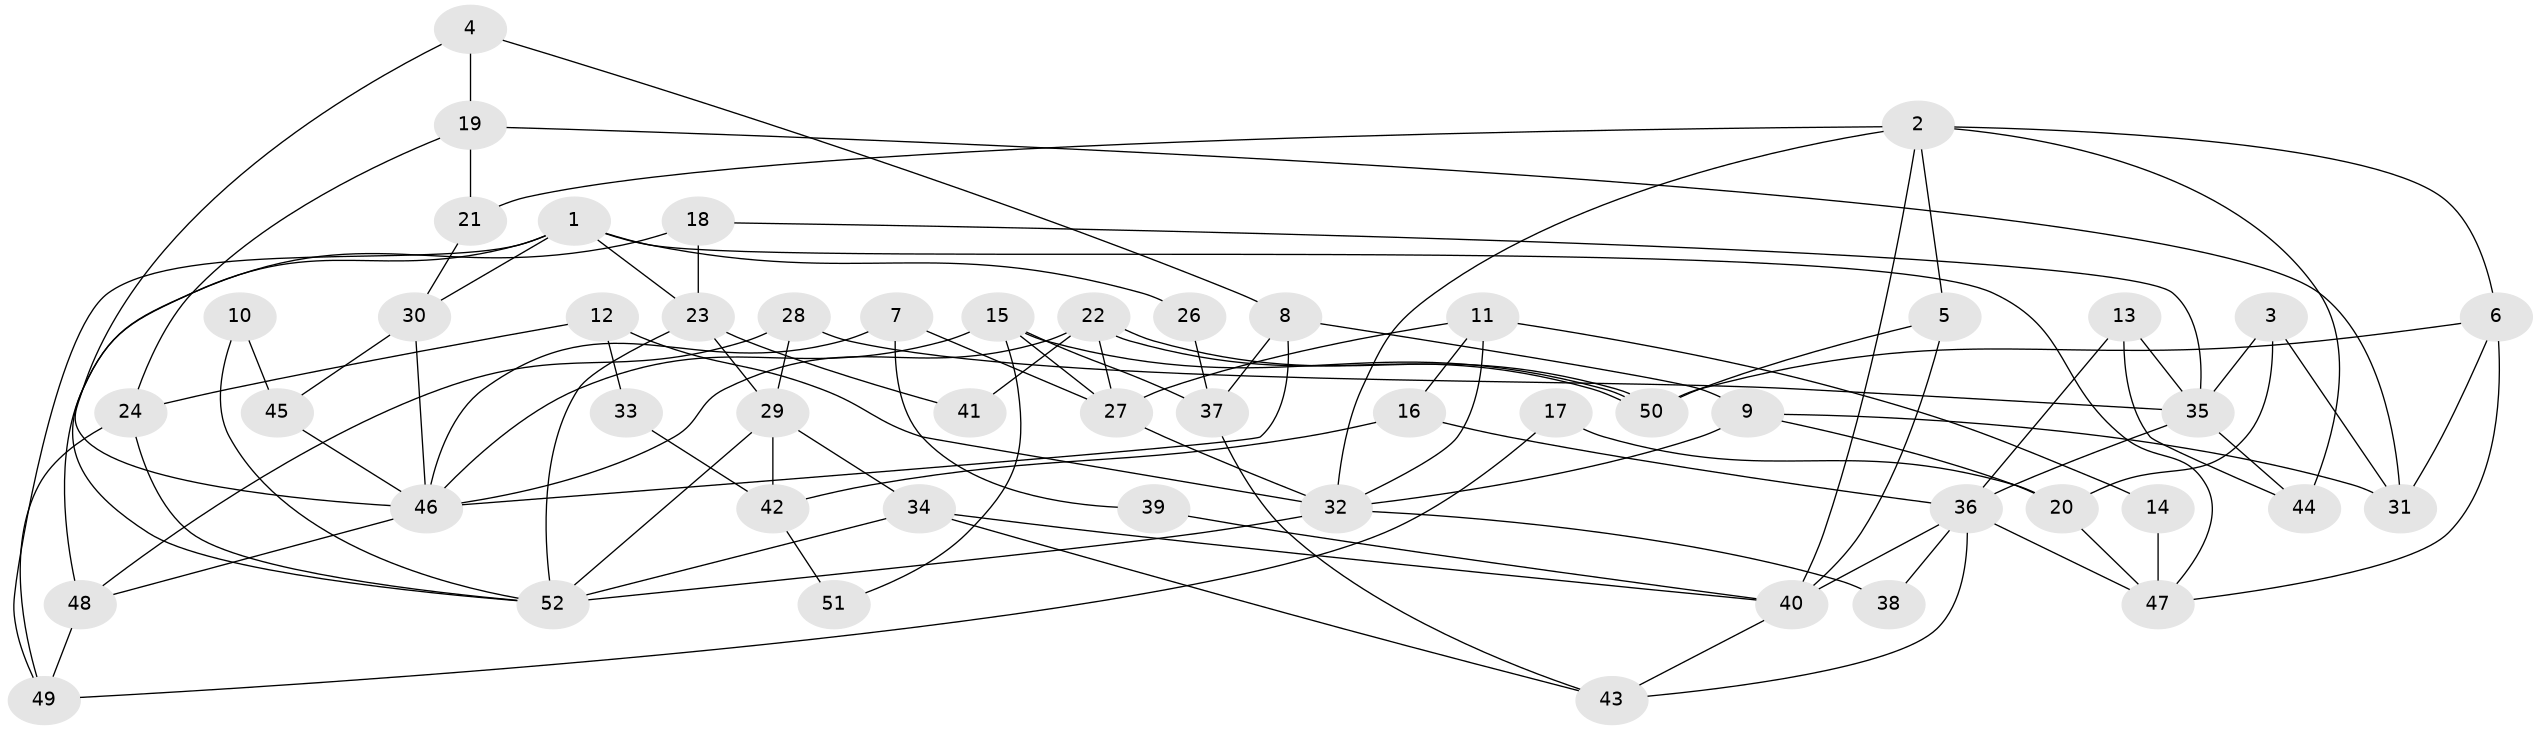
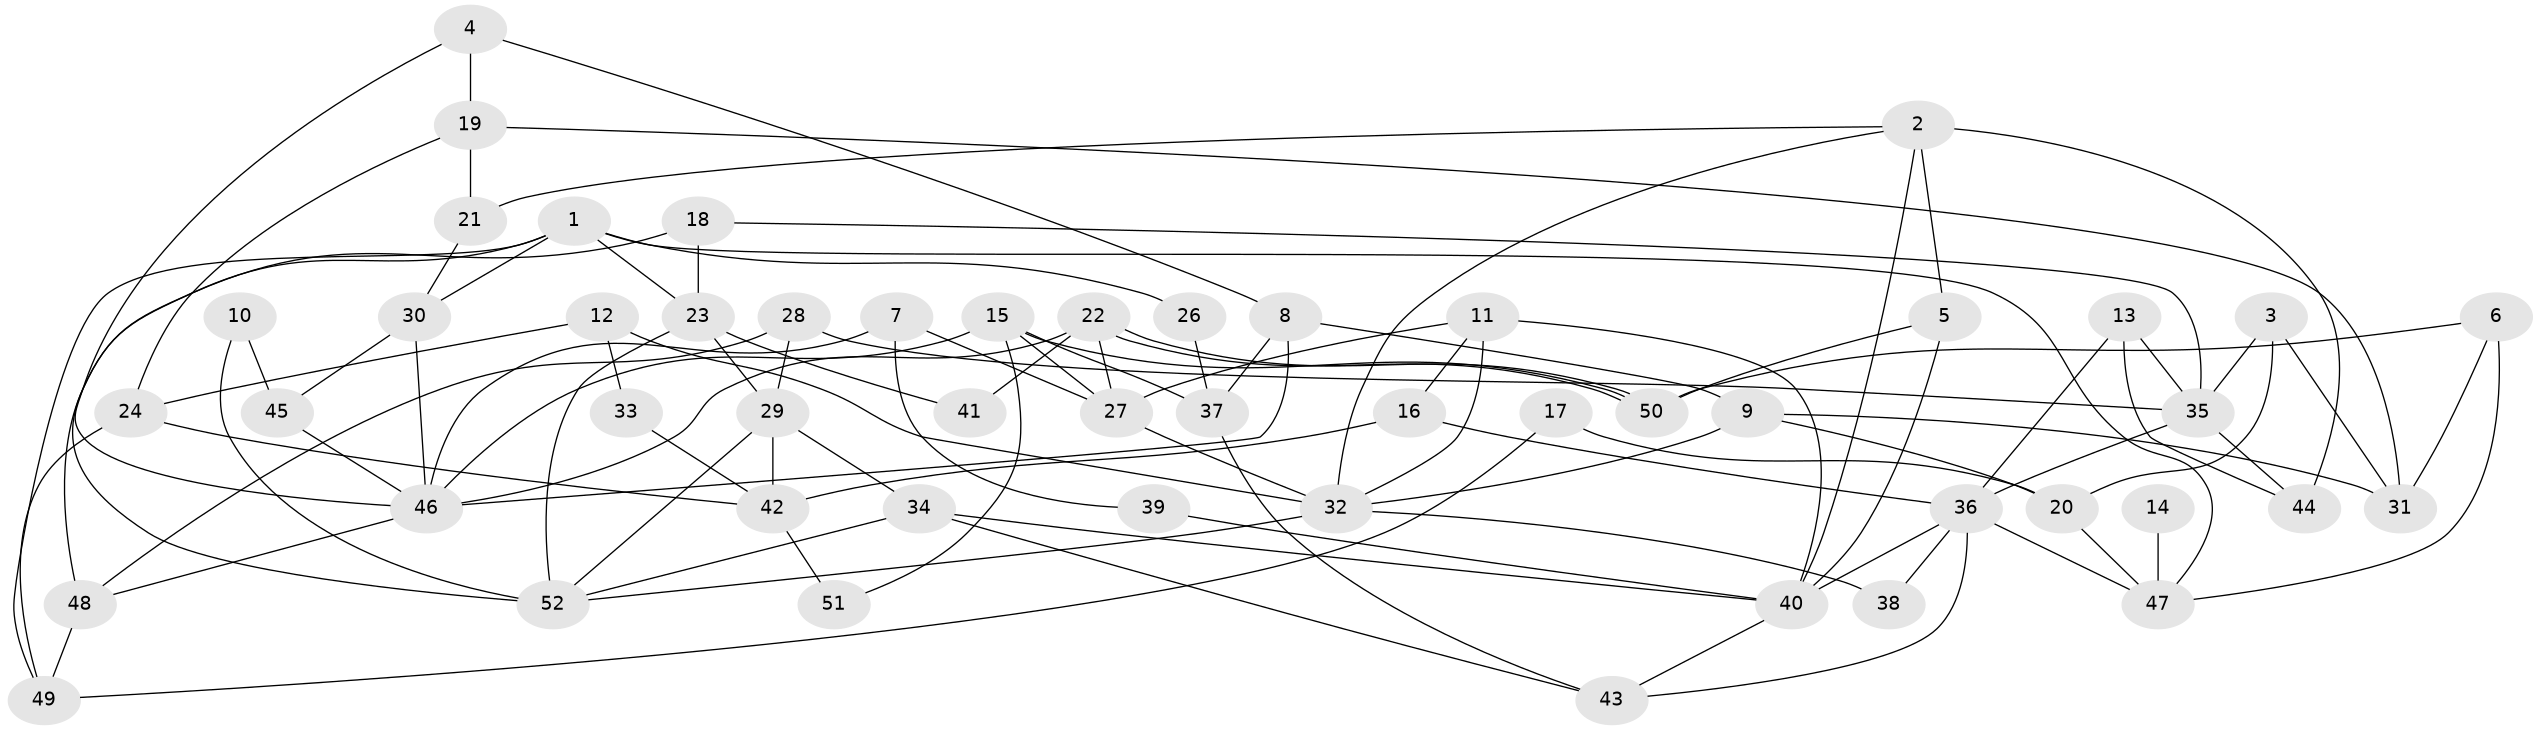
(2257, 147) -> none
(1799, 378) -> (1747, 361)
(231, 551) -> (449, 471)
